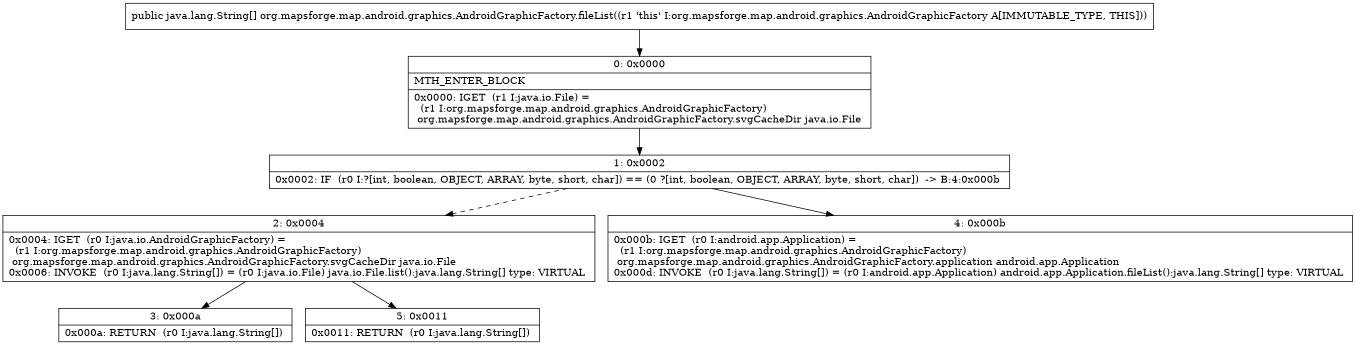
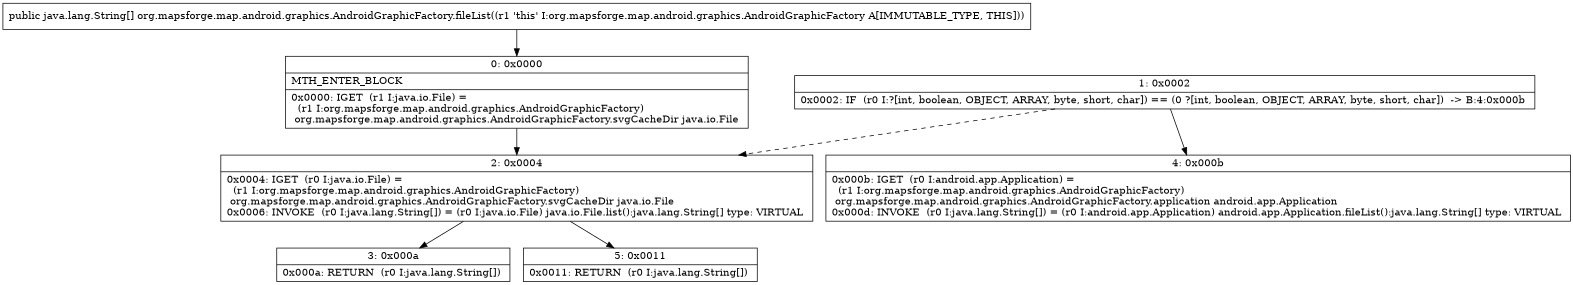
(640, 138) -> (517, 138)
(149, 240) -> (316, 180)
